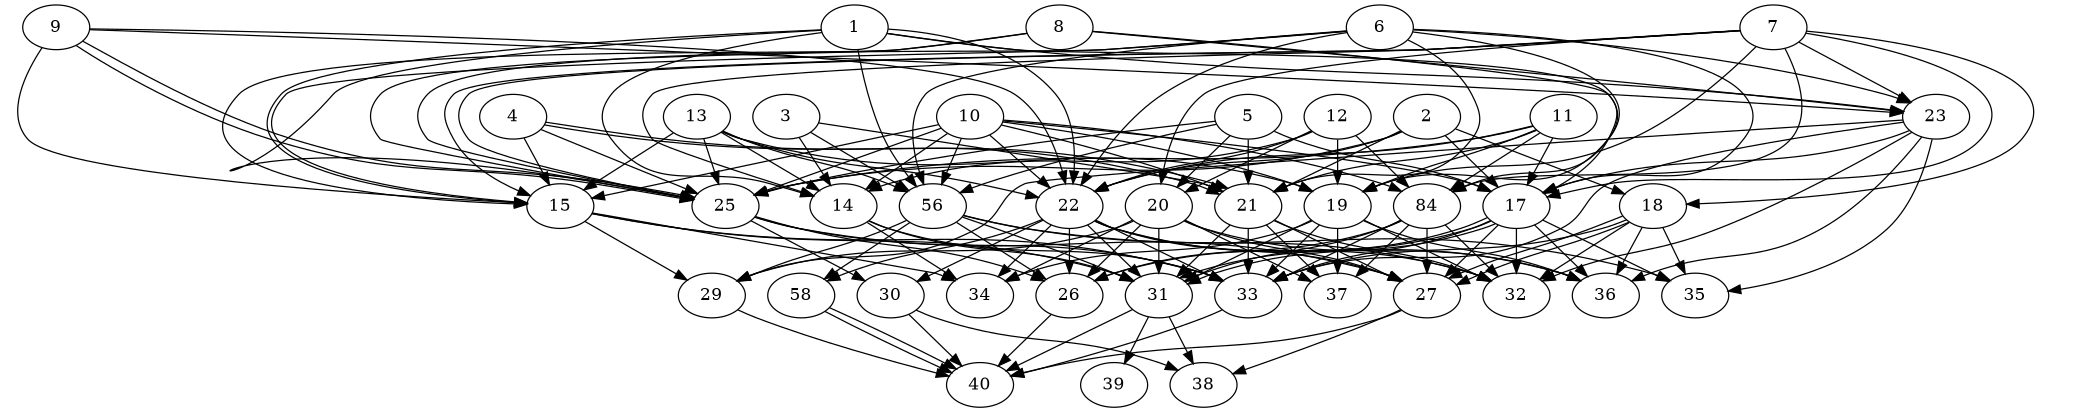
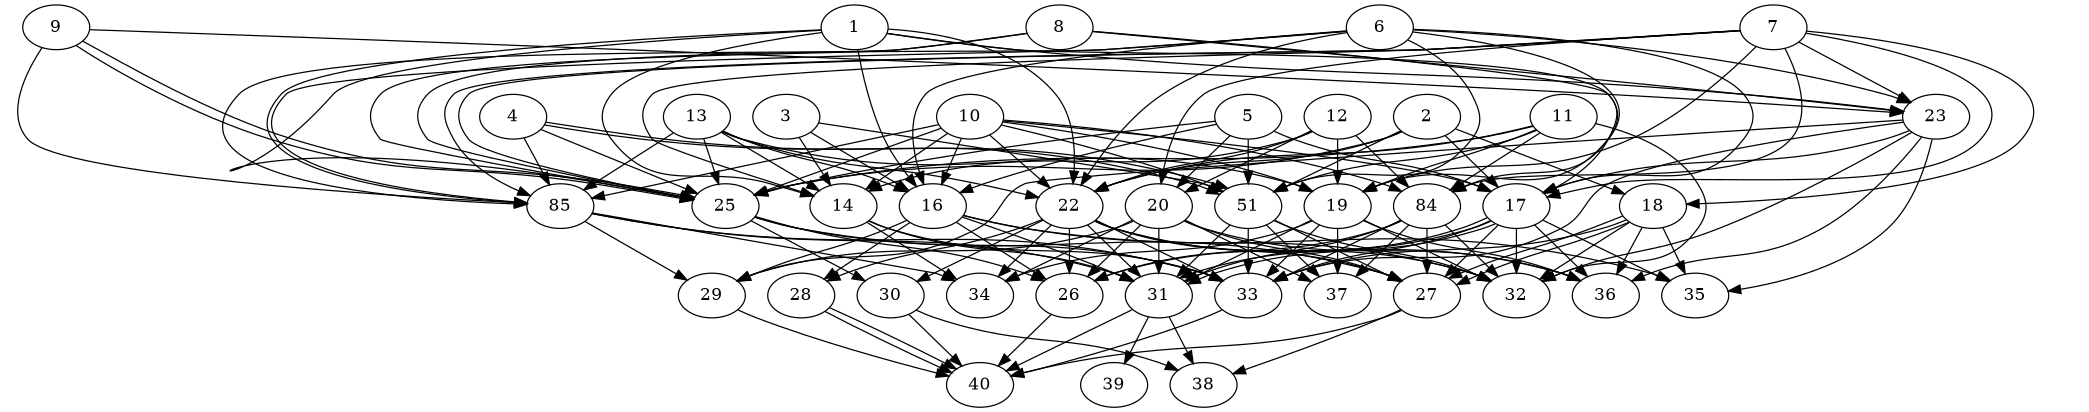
(601, 44) -> none
(1544, 154) -> (1701, 223)
(560, 206) -> (560, 206)
(933, 206) -> (933, 206)
(1248, 206) -> (1248, 206)
(801, 296) -> (801, 296)
